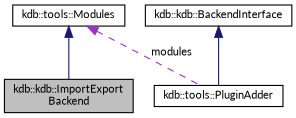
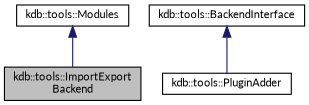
(219, 16) -> (227, 16)
(149, 58) -> none
(69, 96) -> (73, 84)
